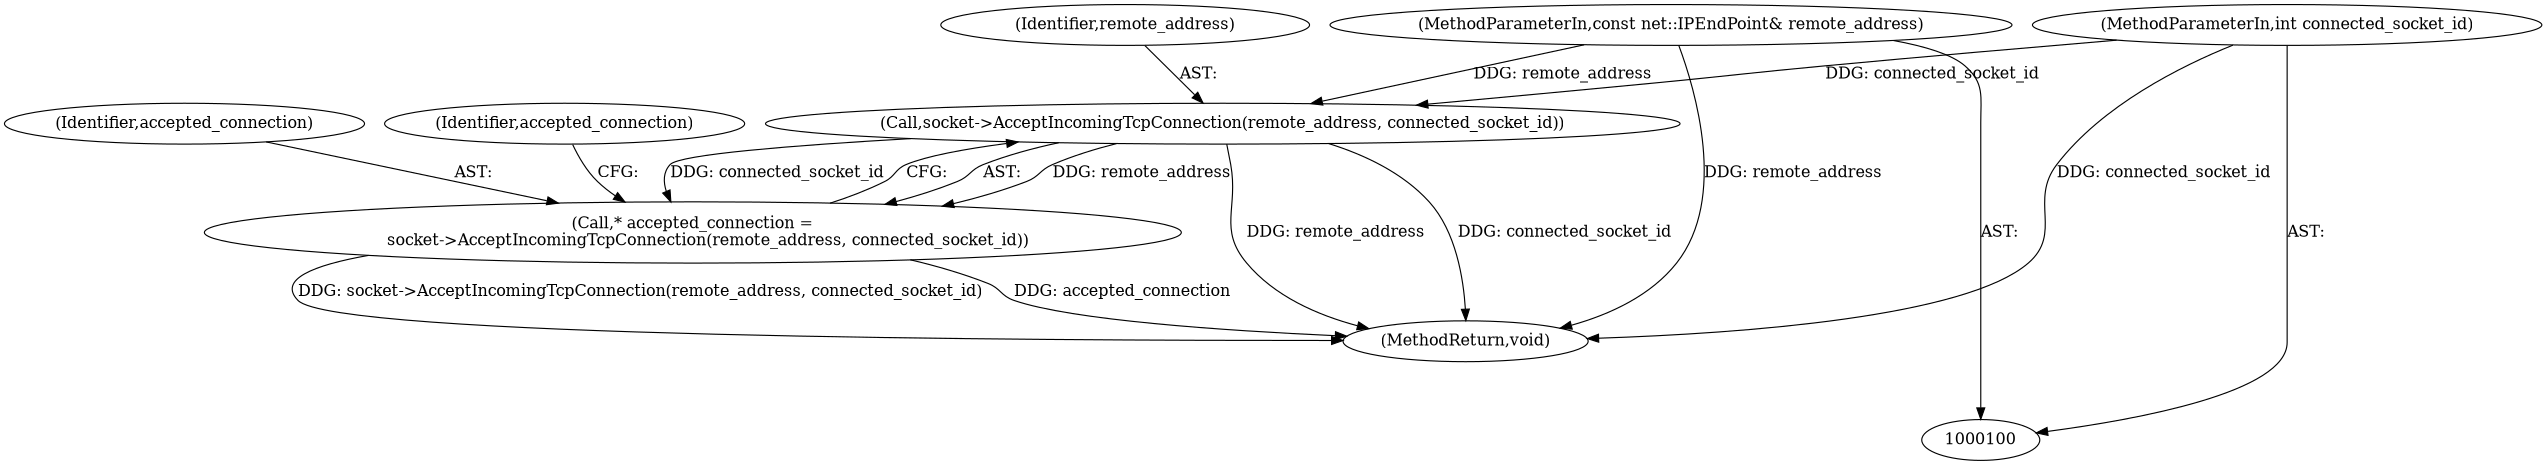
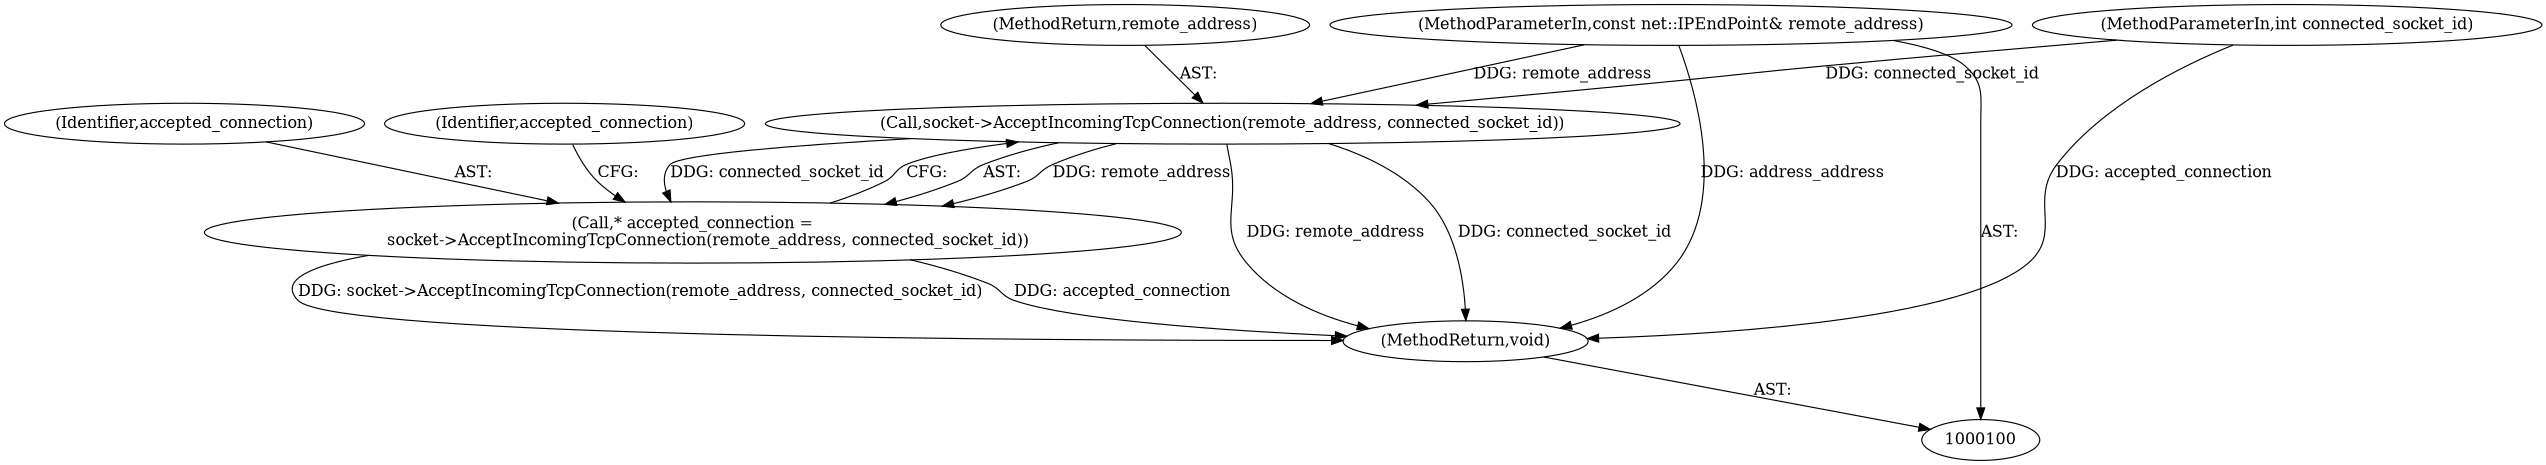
(1125, 25) -> (1125, 25)
(1793, 173) -> (1793, 173)
(2164, 173) -> (2164, 173)
(2287, 327) -> (1731, 392)
